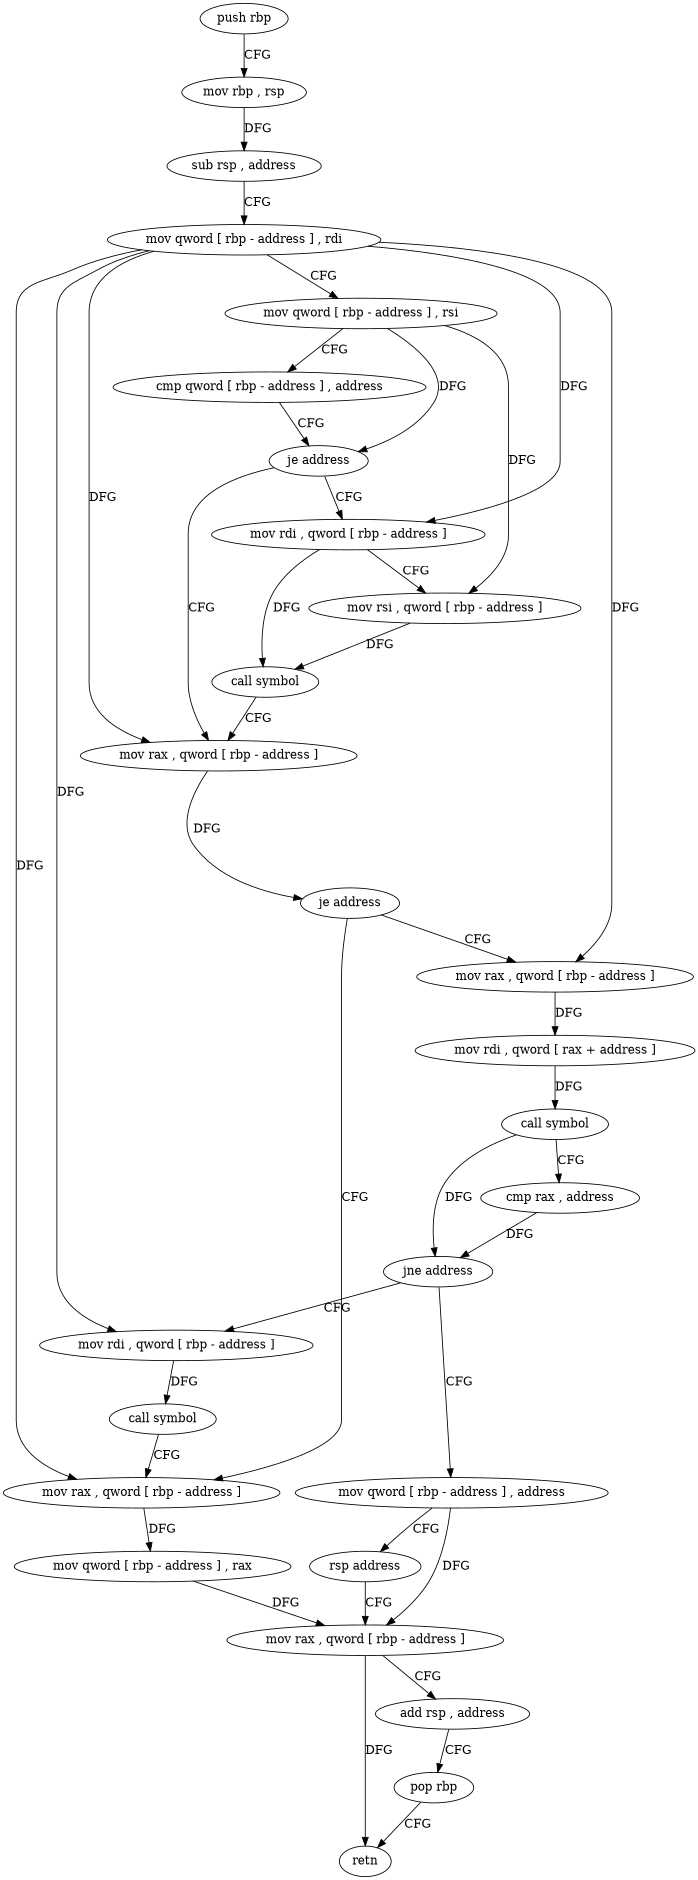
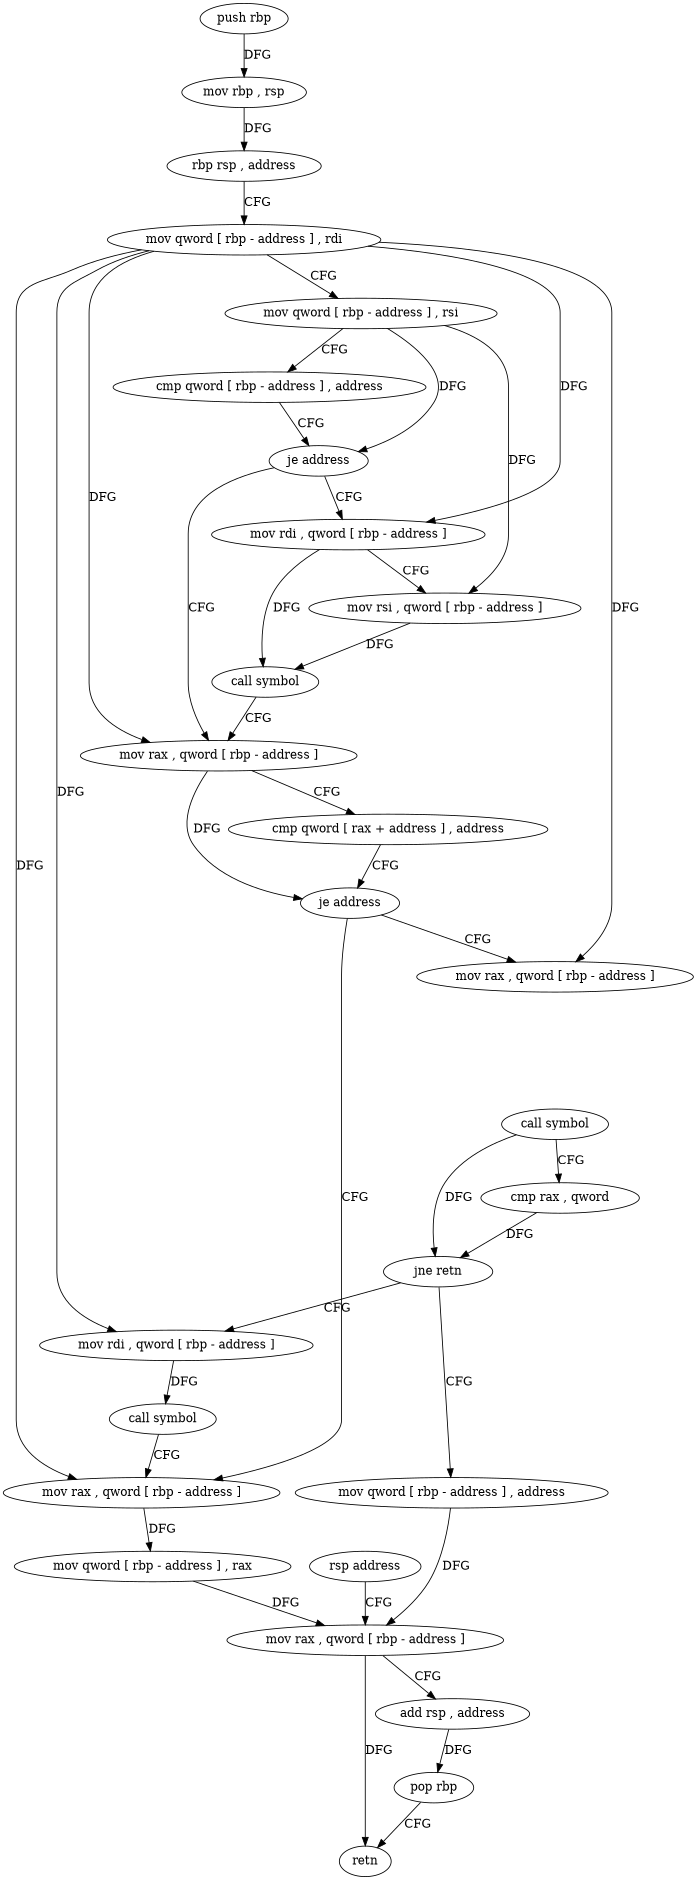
(258, 55) -> (258, 55)
(244, 166) -> (244, 166)
none -> (388, 829)
(555, 1051) -> none
(560, 1198) -> (560, 1198)
(438, 1272) -> (438, 1272)
(409, 1526) -> none
(458, 1751) -> (458, 1751)
